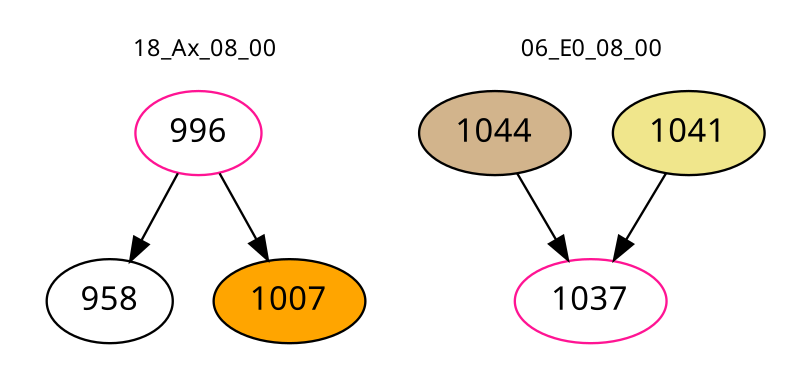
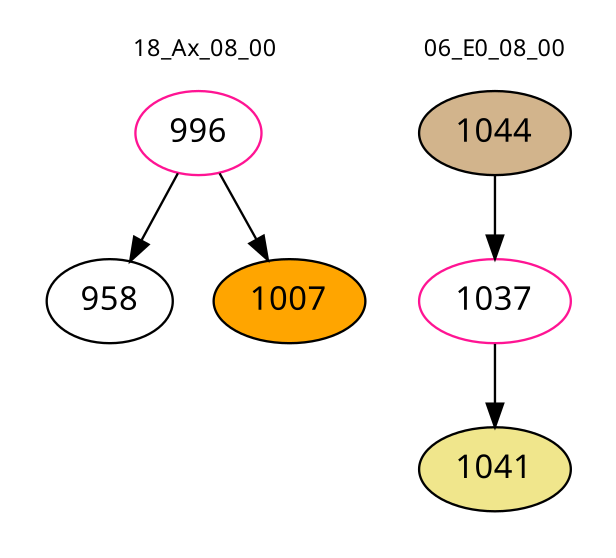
(646, 207) -> (495, 374)
